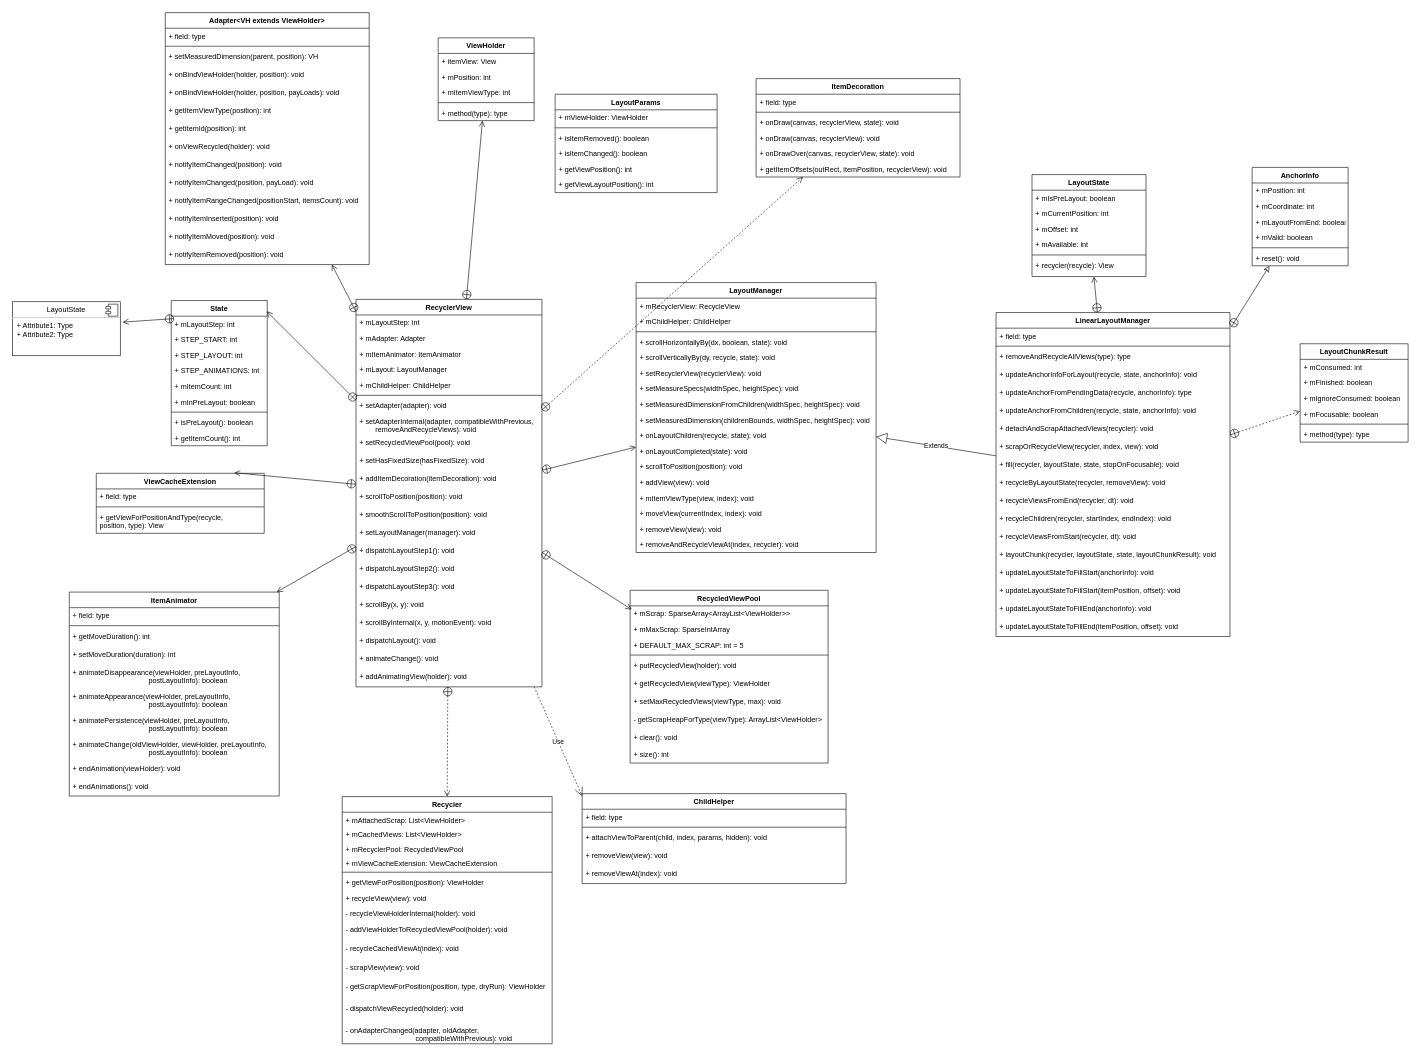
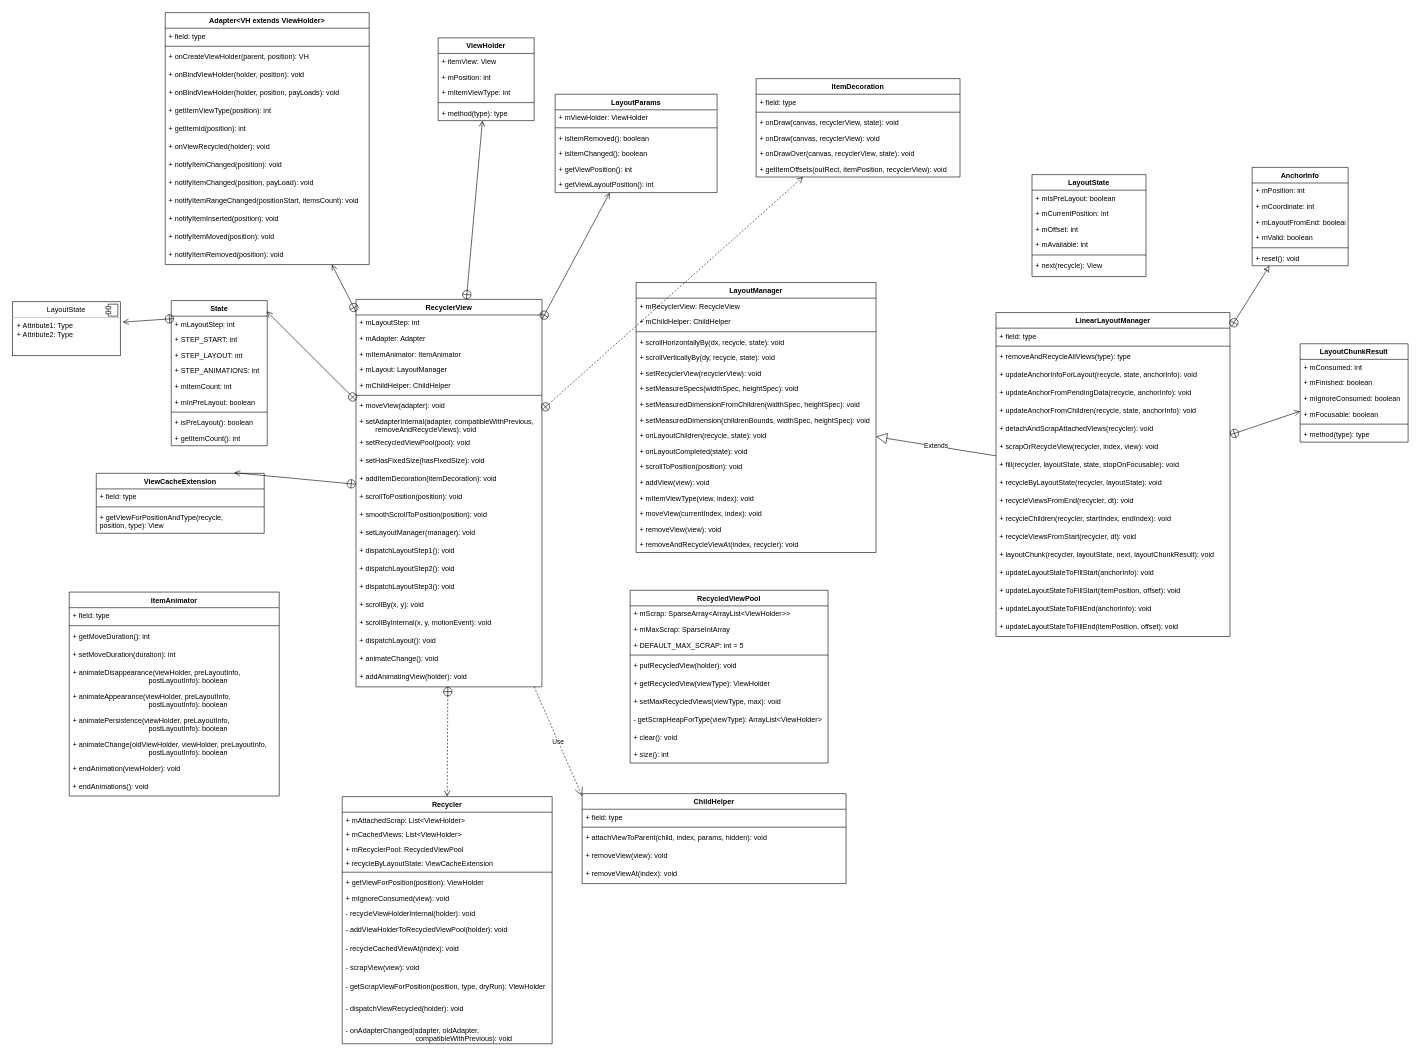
(250, 56) -> (246, 56)
none -> (578, 253)
(1081, 265) -> (1074, 265)
(1096, 291) -> none
(724, 342) -> (724, 342)
(1107, 392) -> (1106, 392)
(410, 406) -> (405, 406)
(1268, 422) -> (1268, 422)
(592, 458) -> none
(1093, 482) -> (1095, 482)
(1124, 554) -> (1122, 554)
(314, 571) -> none
(589, 582) -> none
(424, 863) -> (427, 863)
(390, 898) -> (400, 898)
